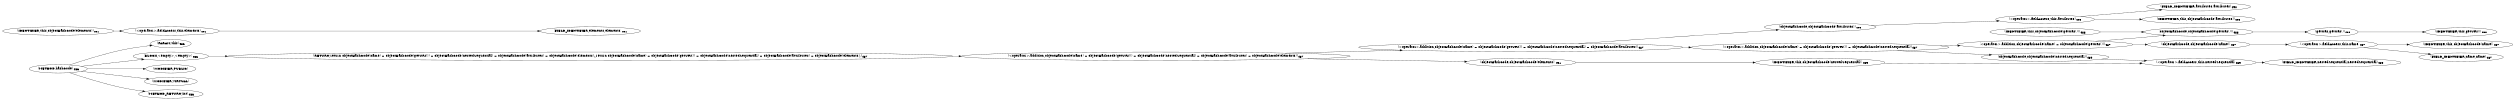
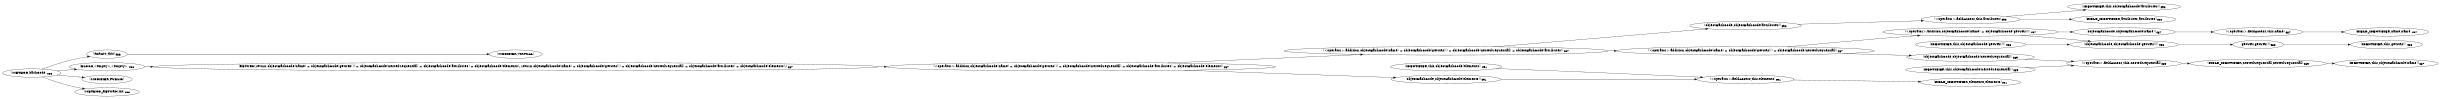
(2392, 45) -> (2329, 63)
(1664, 63) -> (1598, 79)
(114, 75) -> (307, 54)
